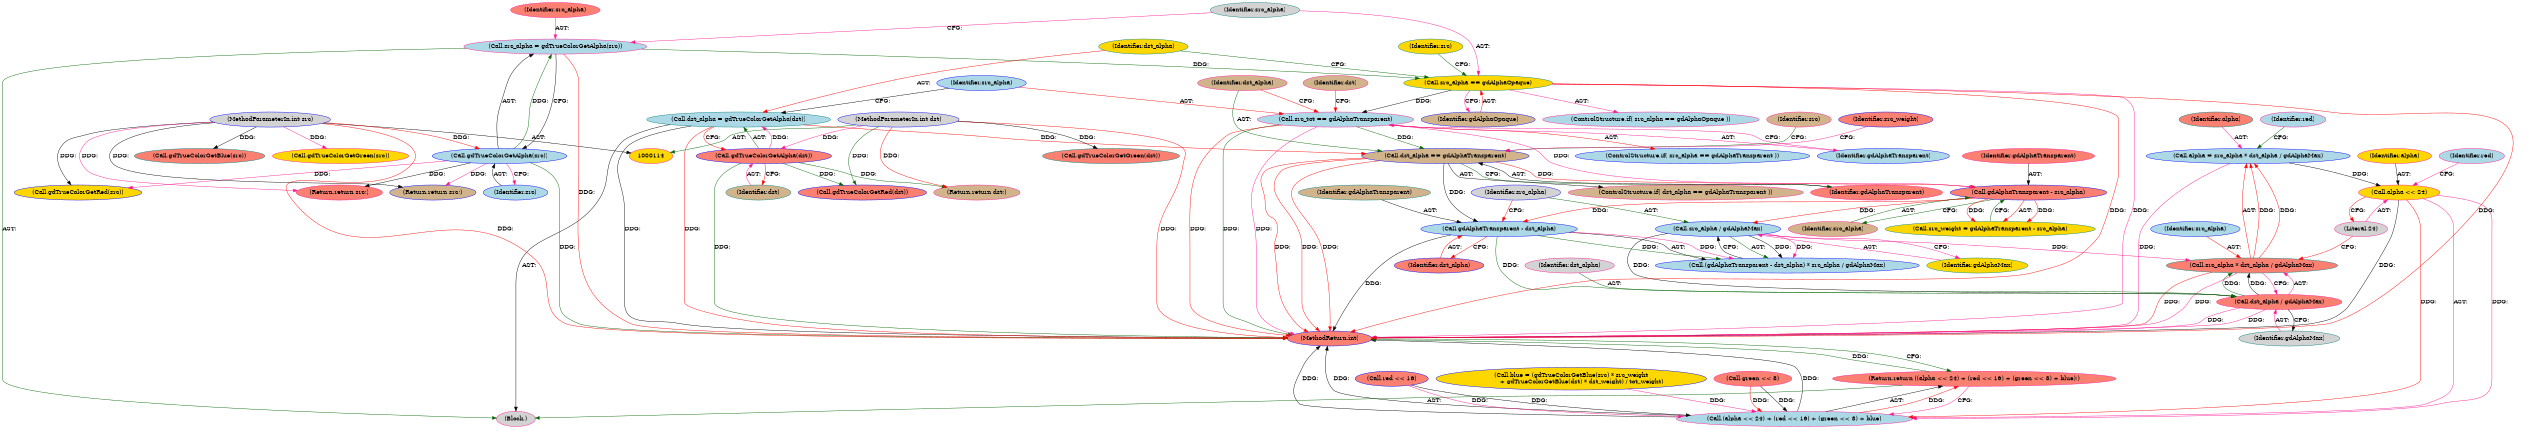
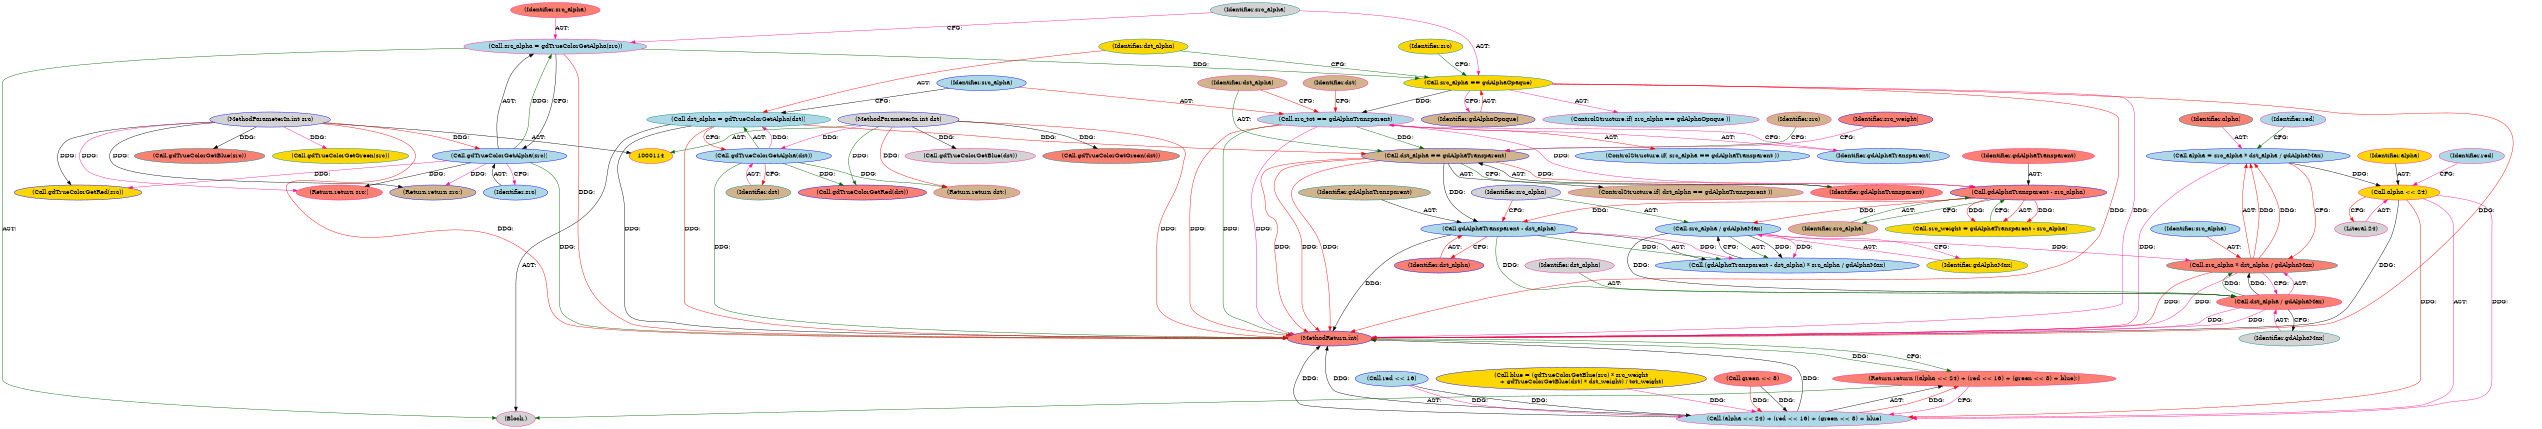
(341, 156) -> (341, 156)
(764, 156) -> (764, 156)
none -> (970, 156)
(2329, 250) -> (2314, 209)
(1392, 379) -> (1392, 379)
